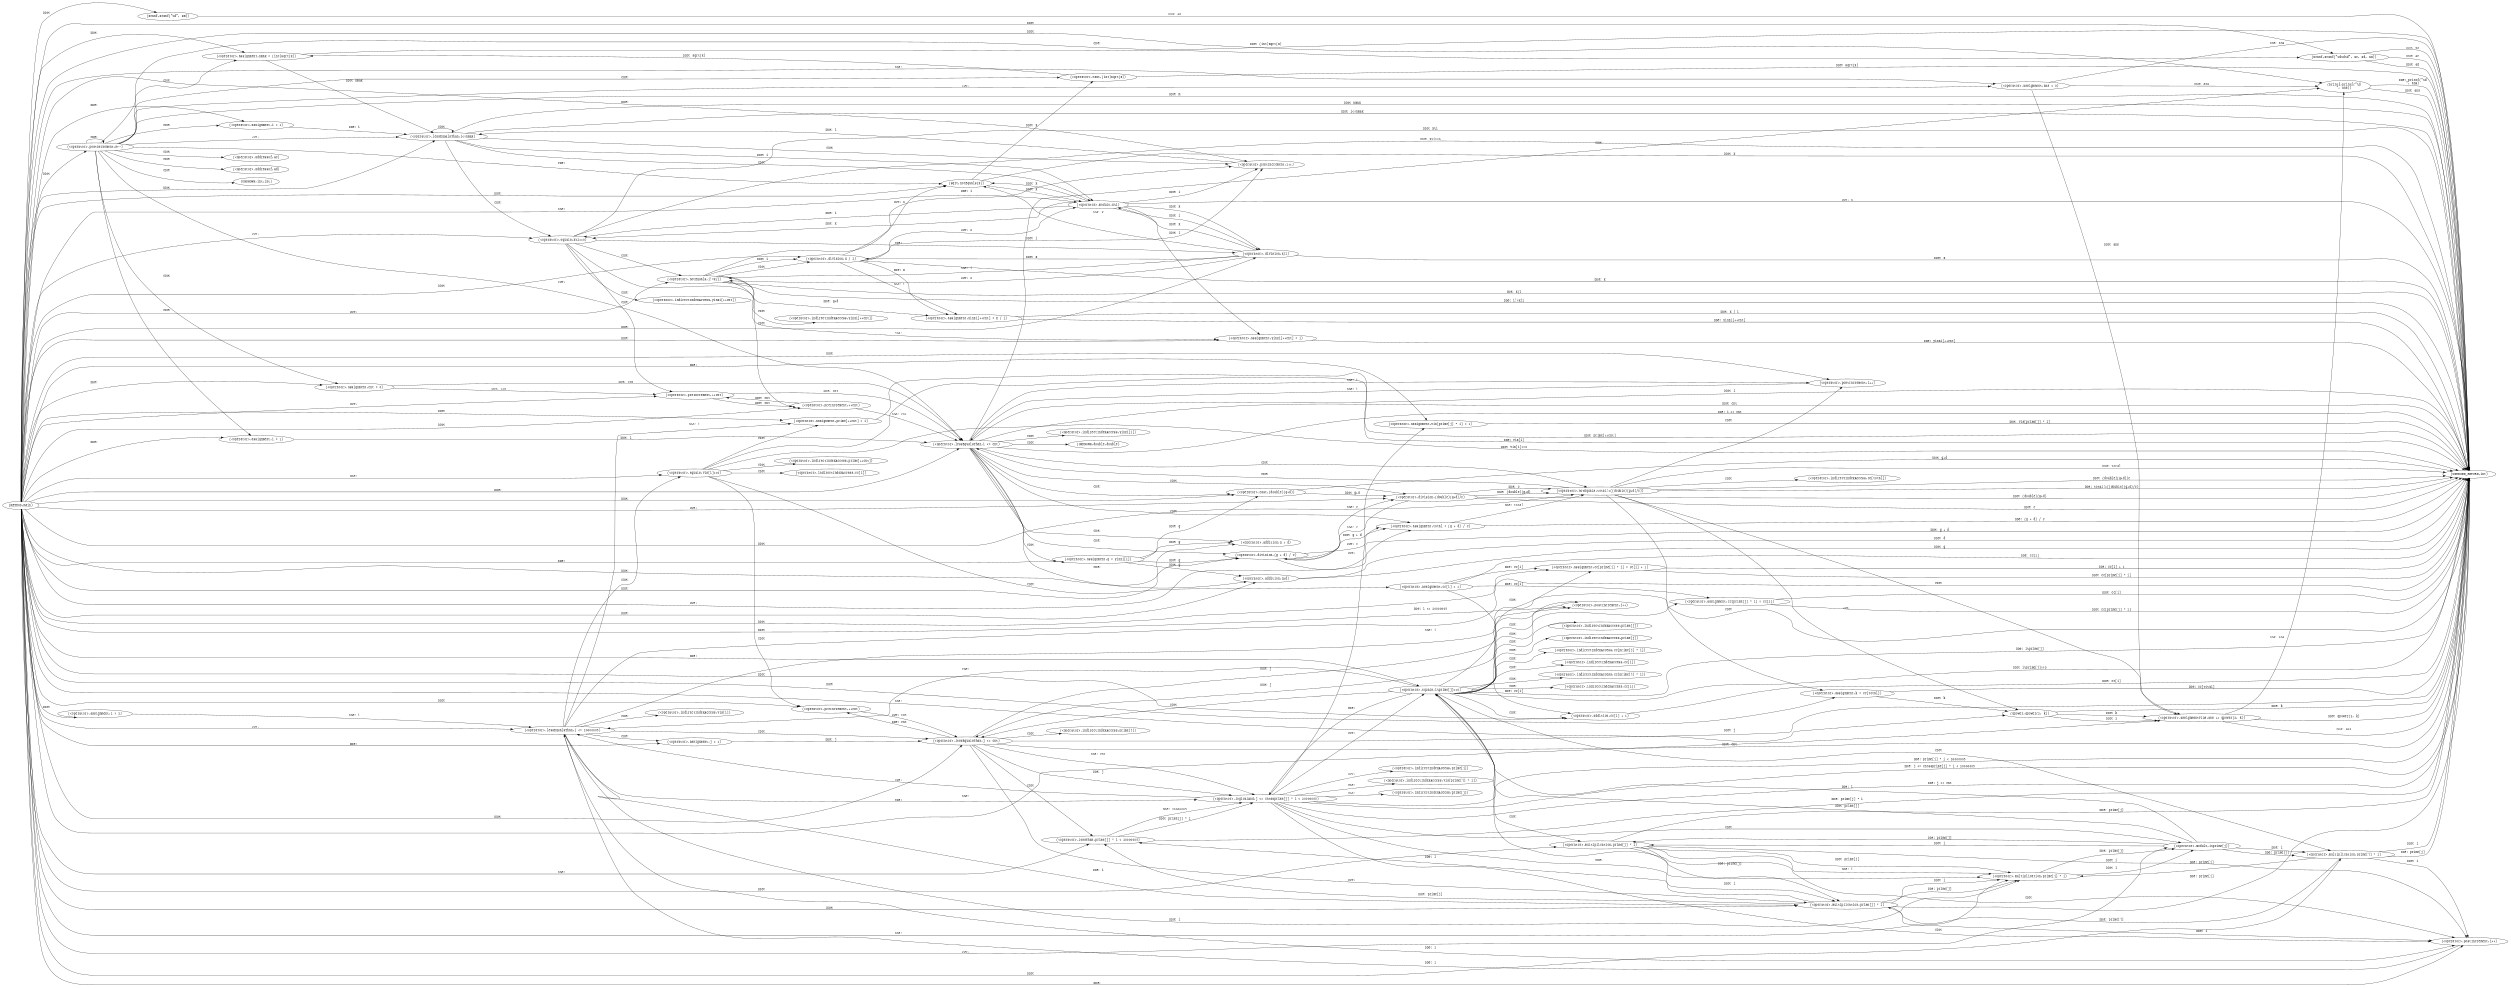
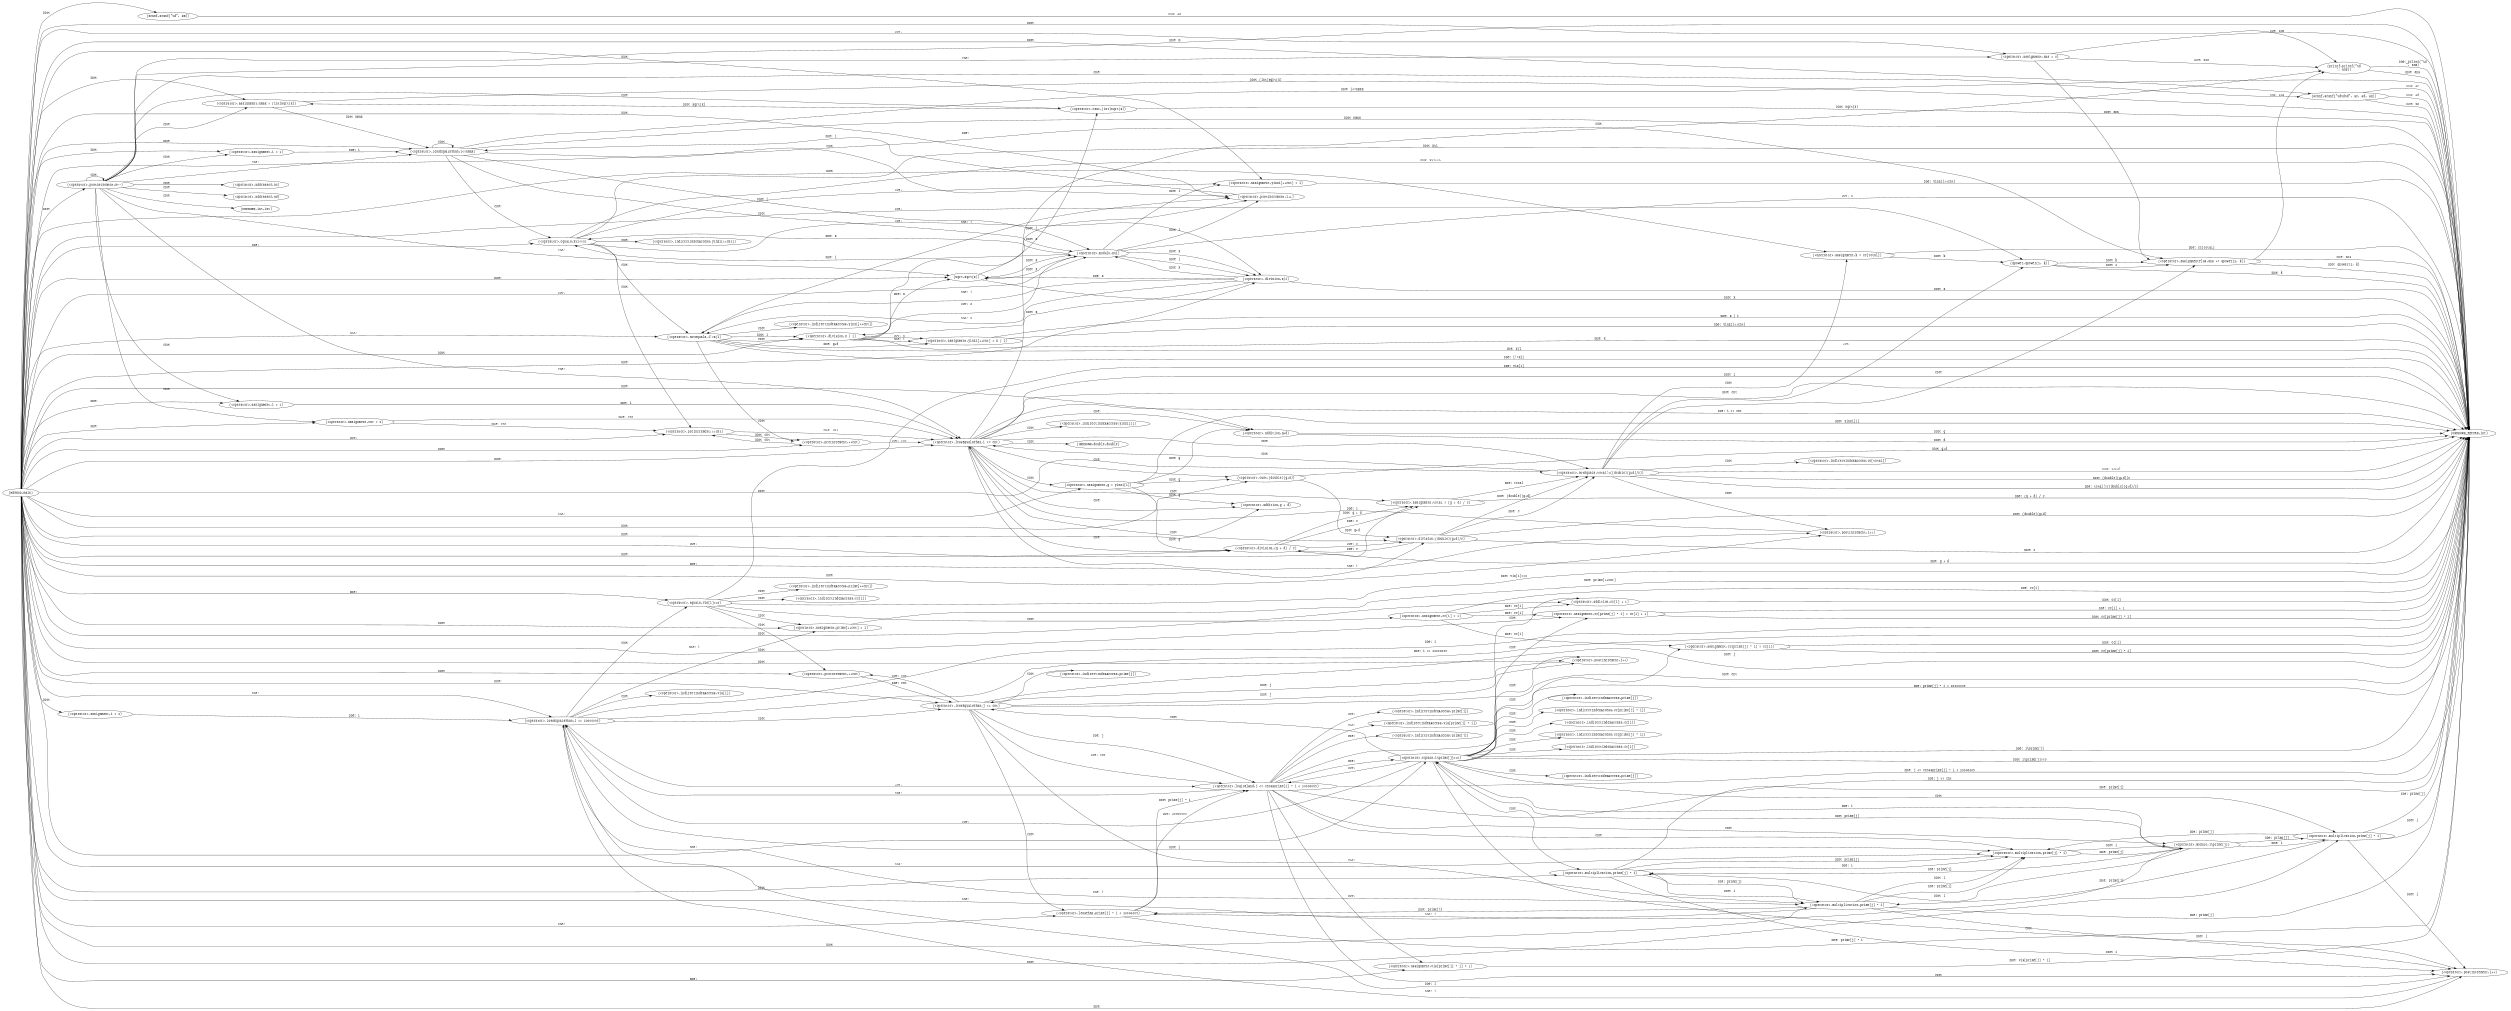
(967, 183) -> (967, 277)
none -> (1777, 423)
(694, 742) -> none
